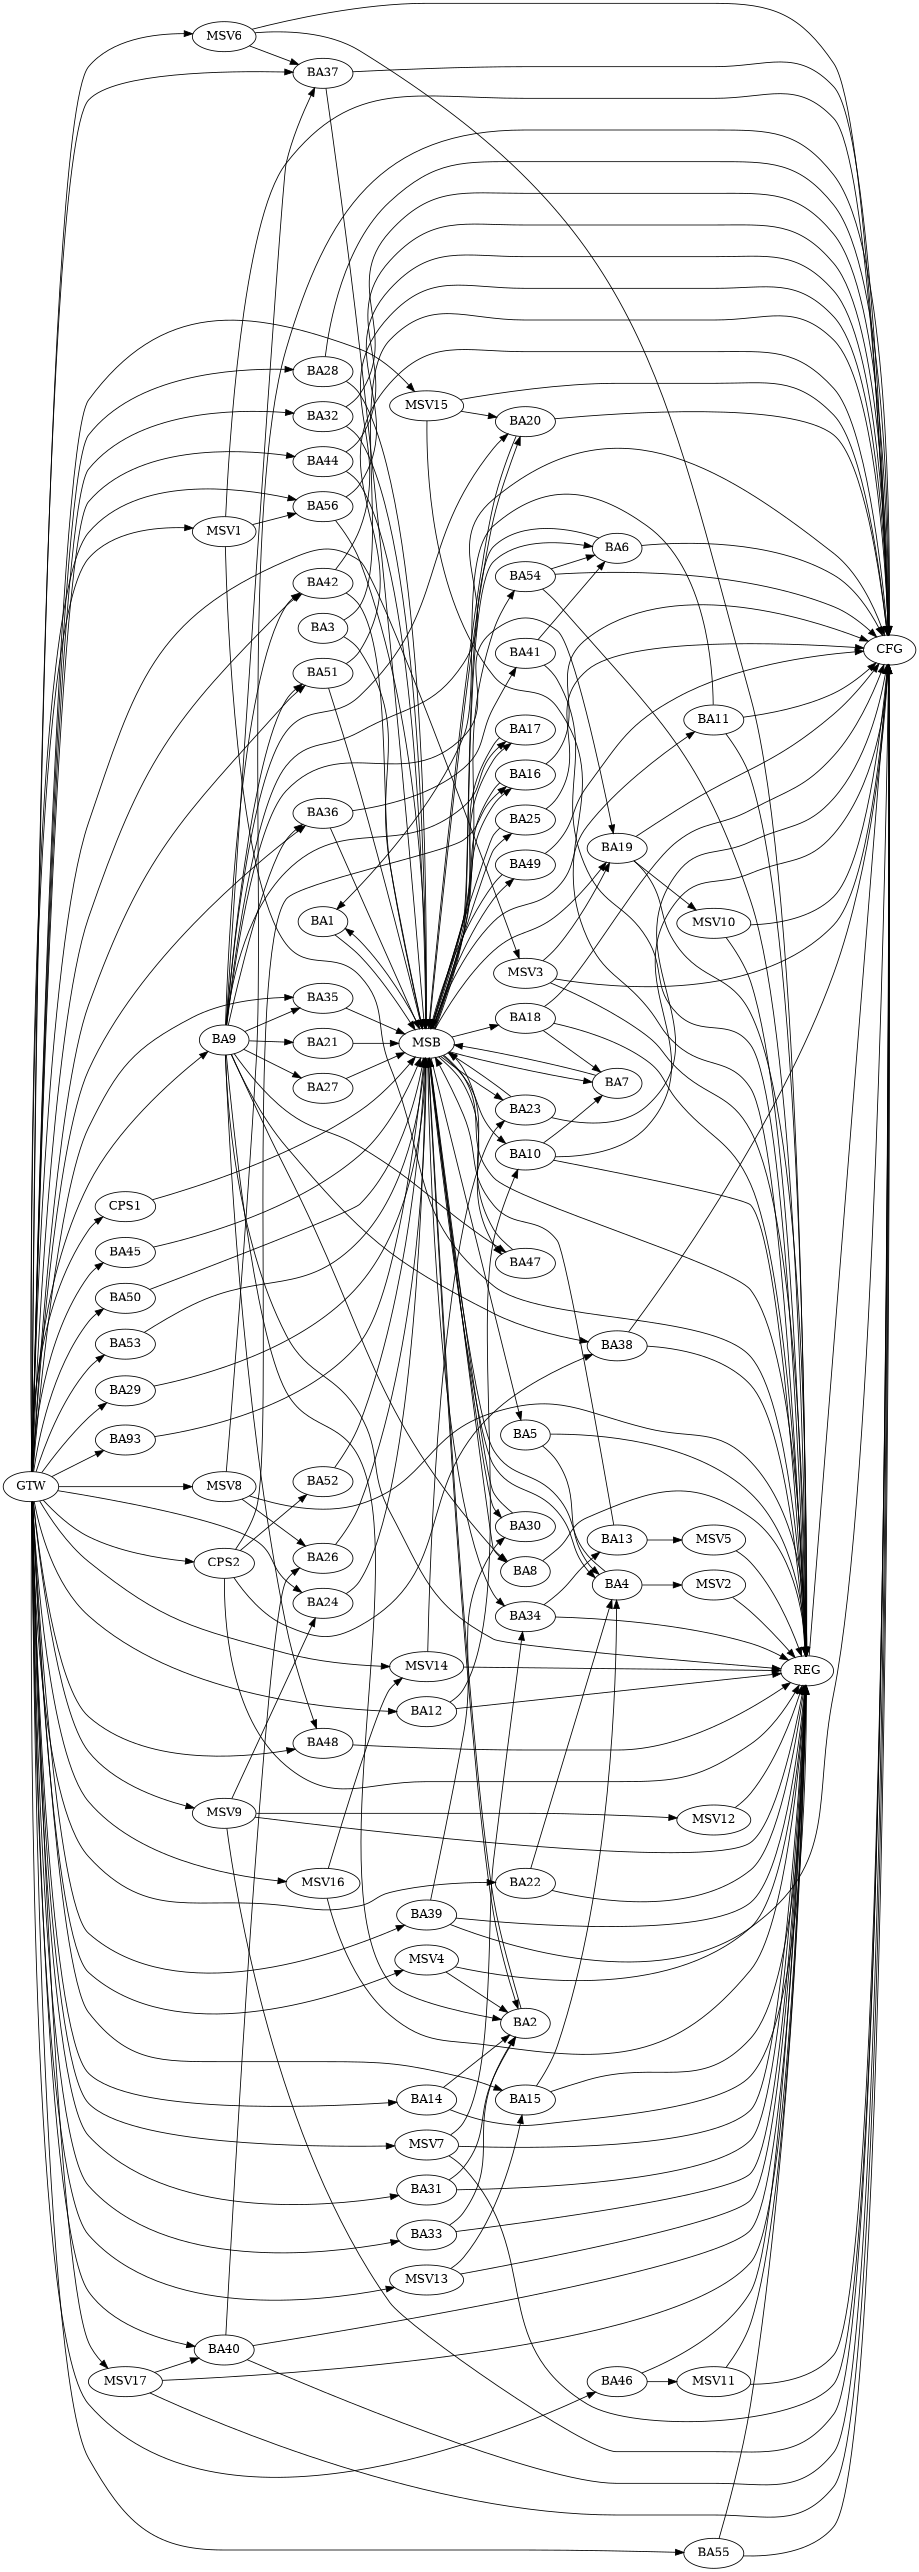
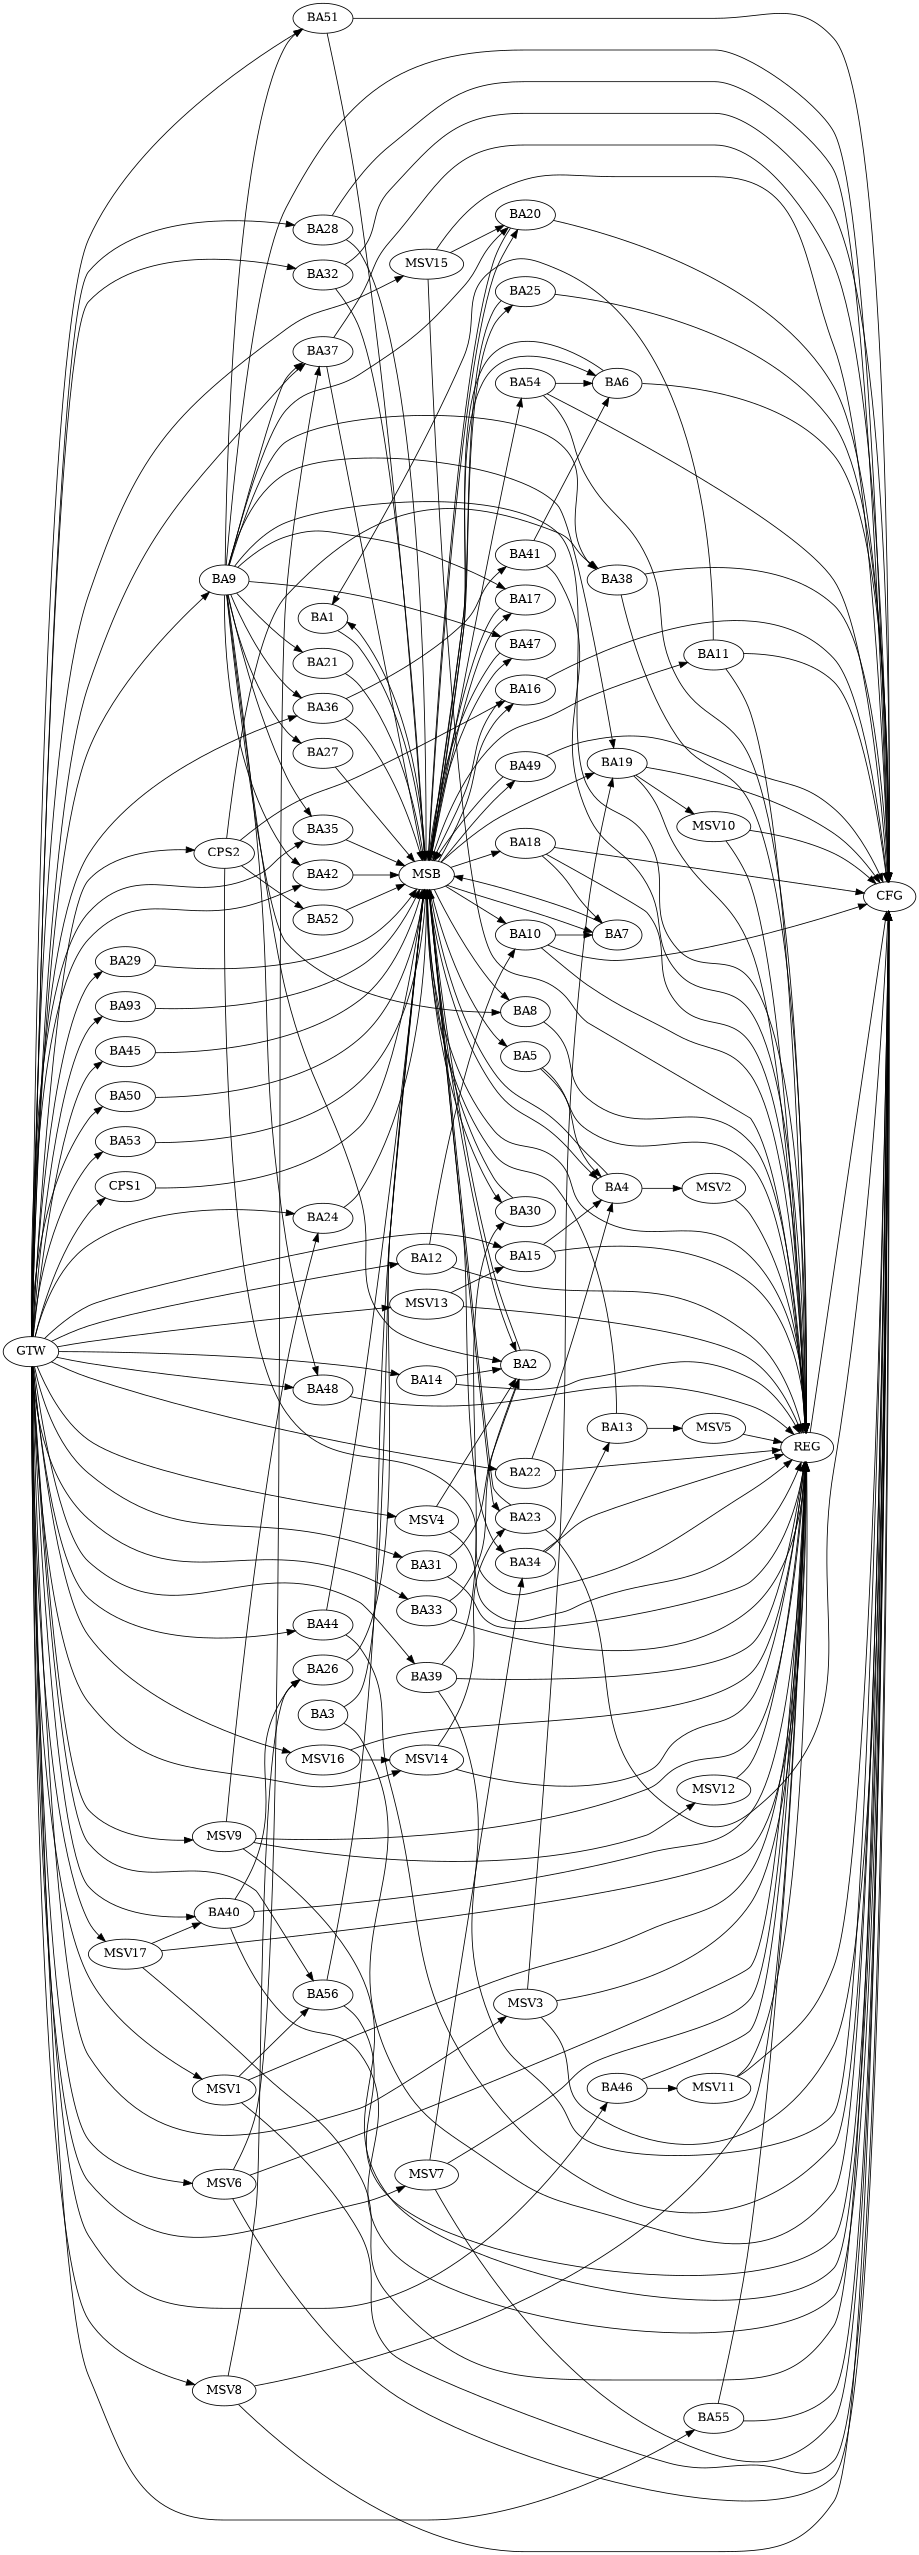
(635, 288) -> none
